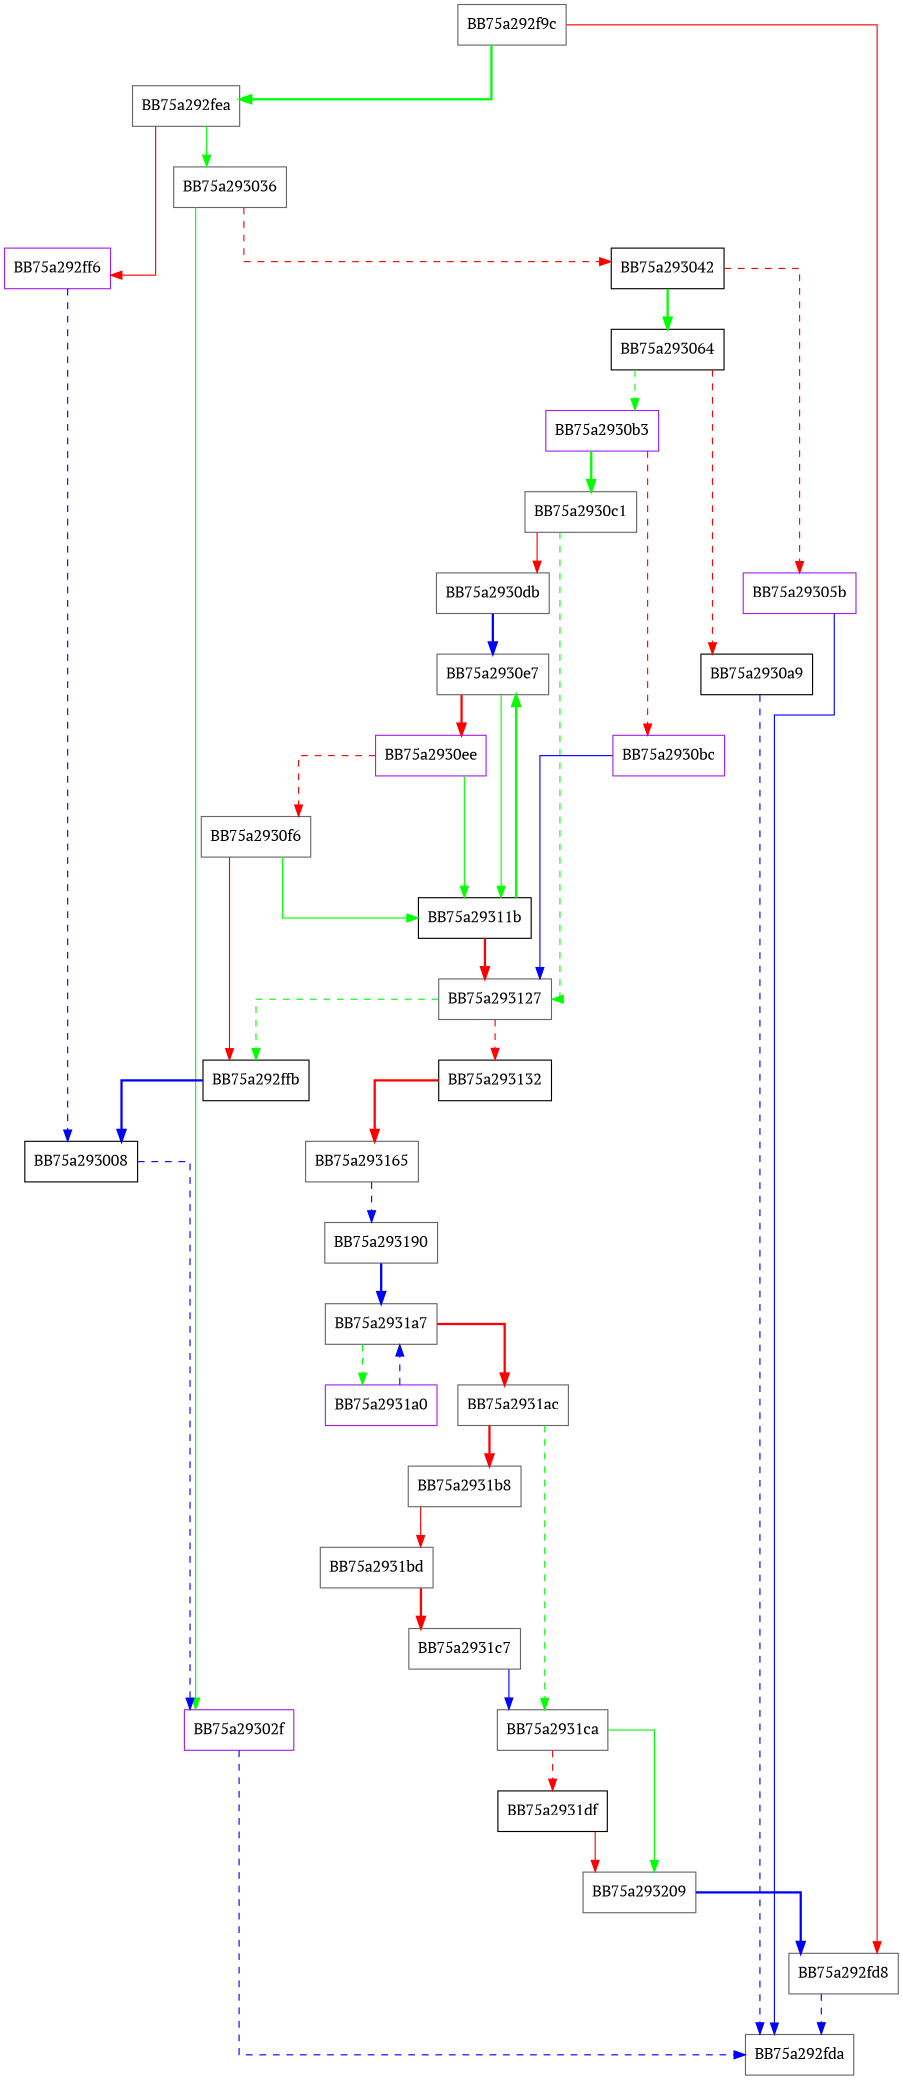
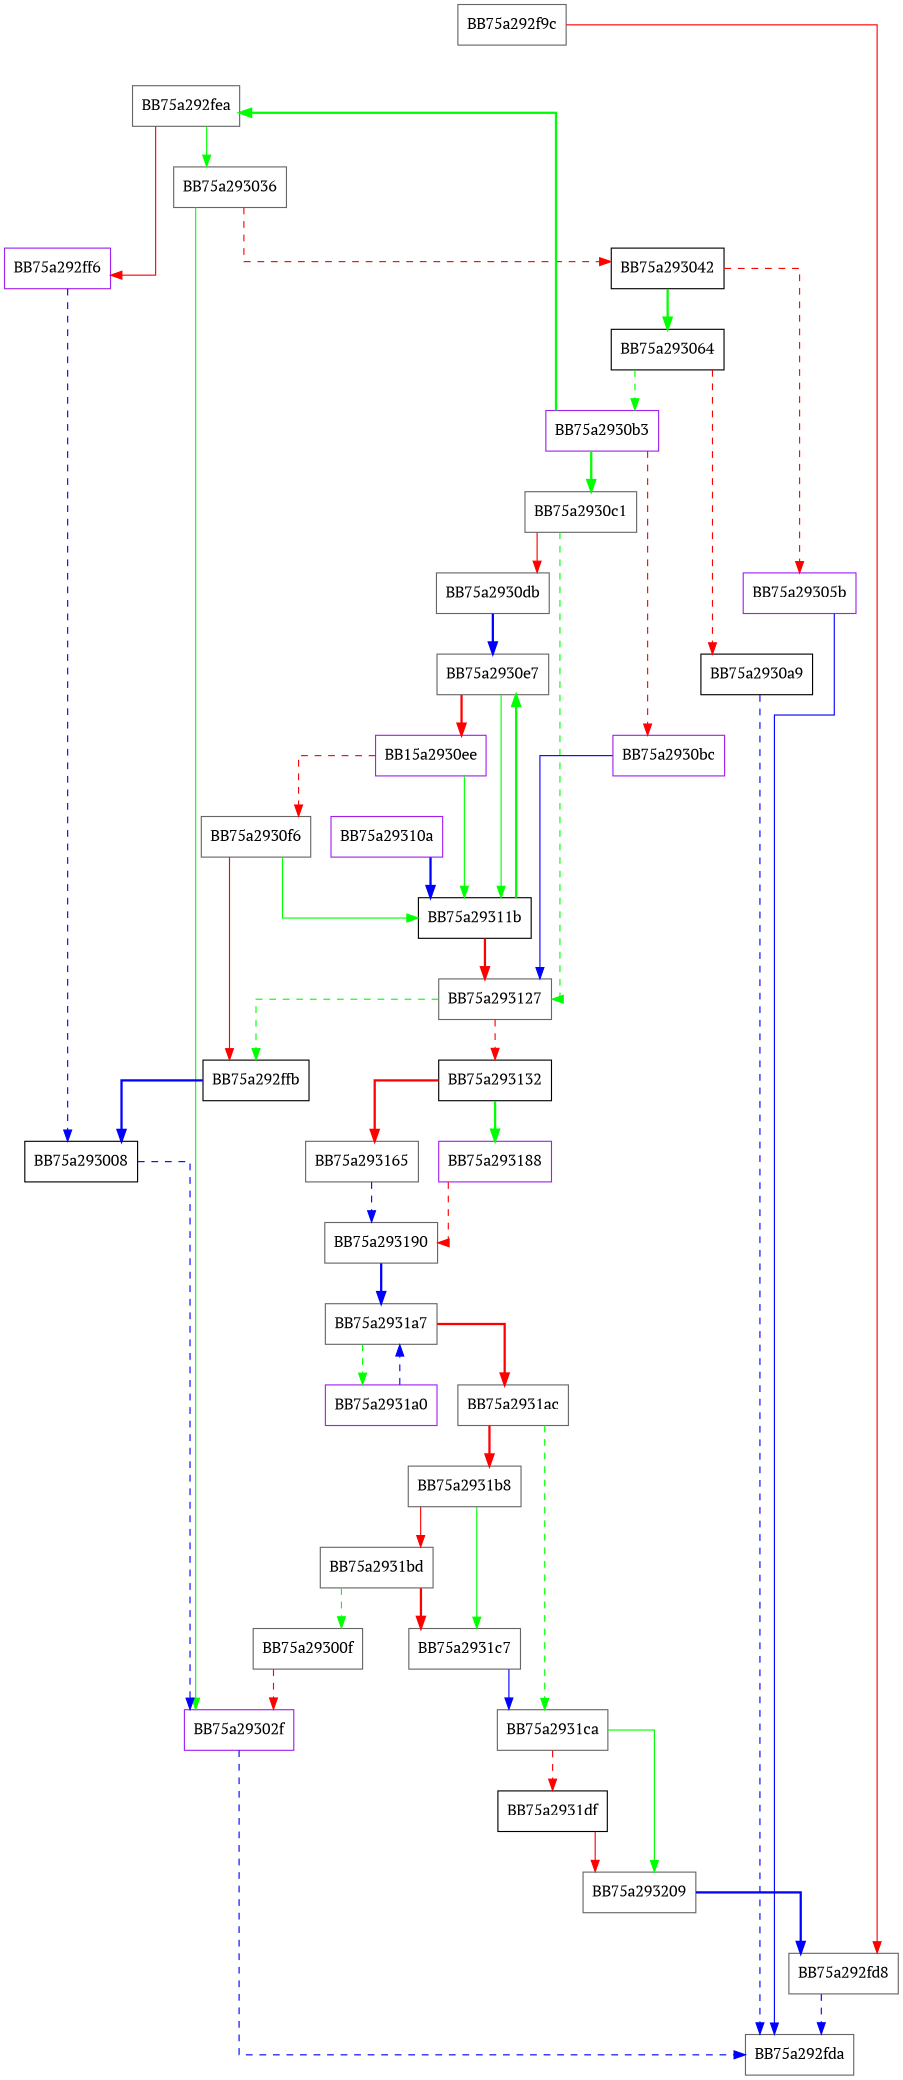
(398, 99) -> (552, 113)
(431, 756) -> (431, 756)
none -> (387, 837)
none -> (495, 1162)
none -> (477, 1562)
none -> (308, 1649)
